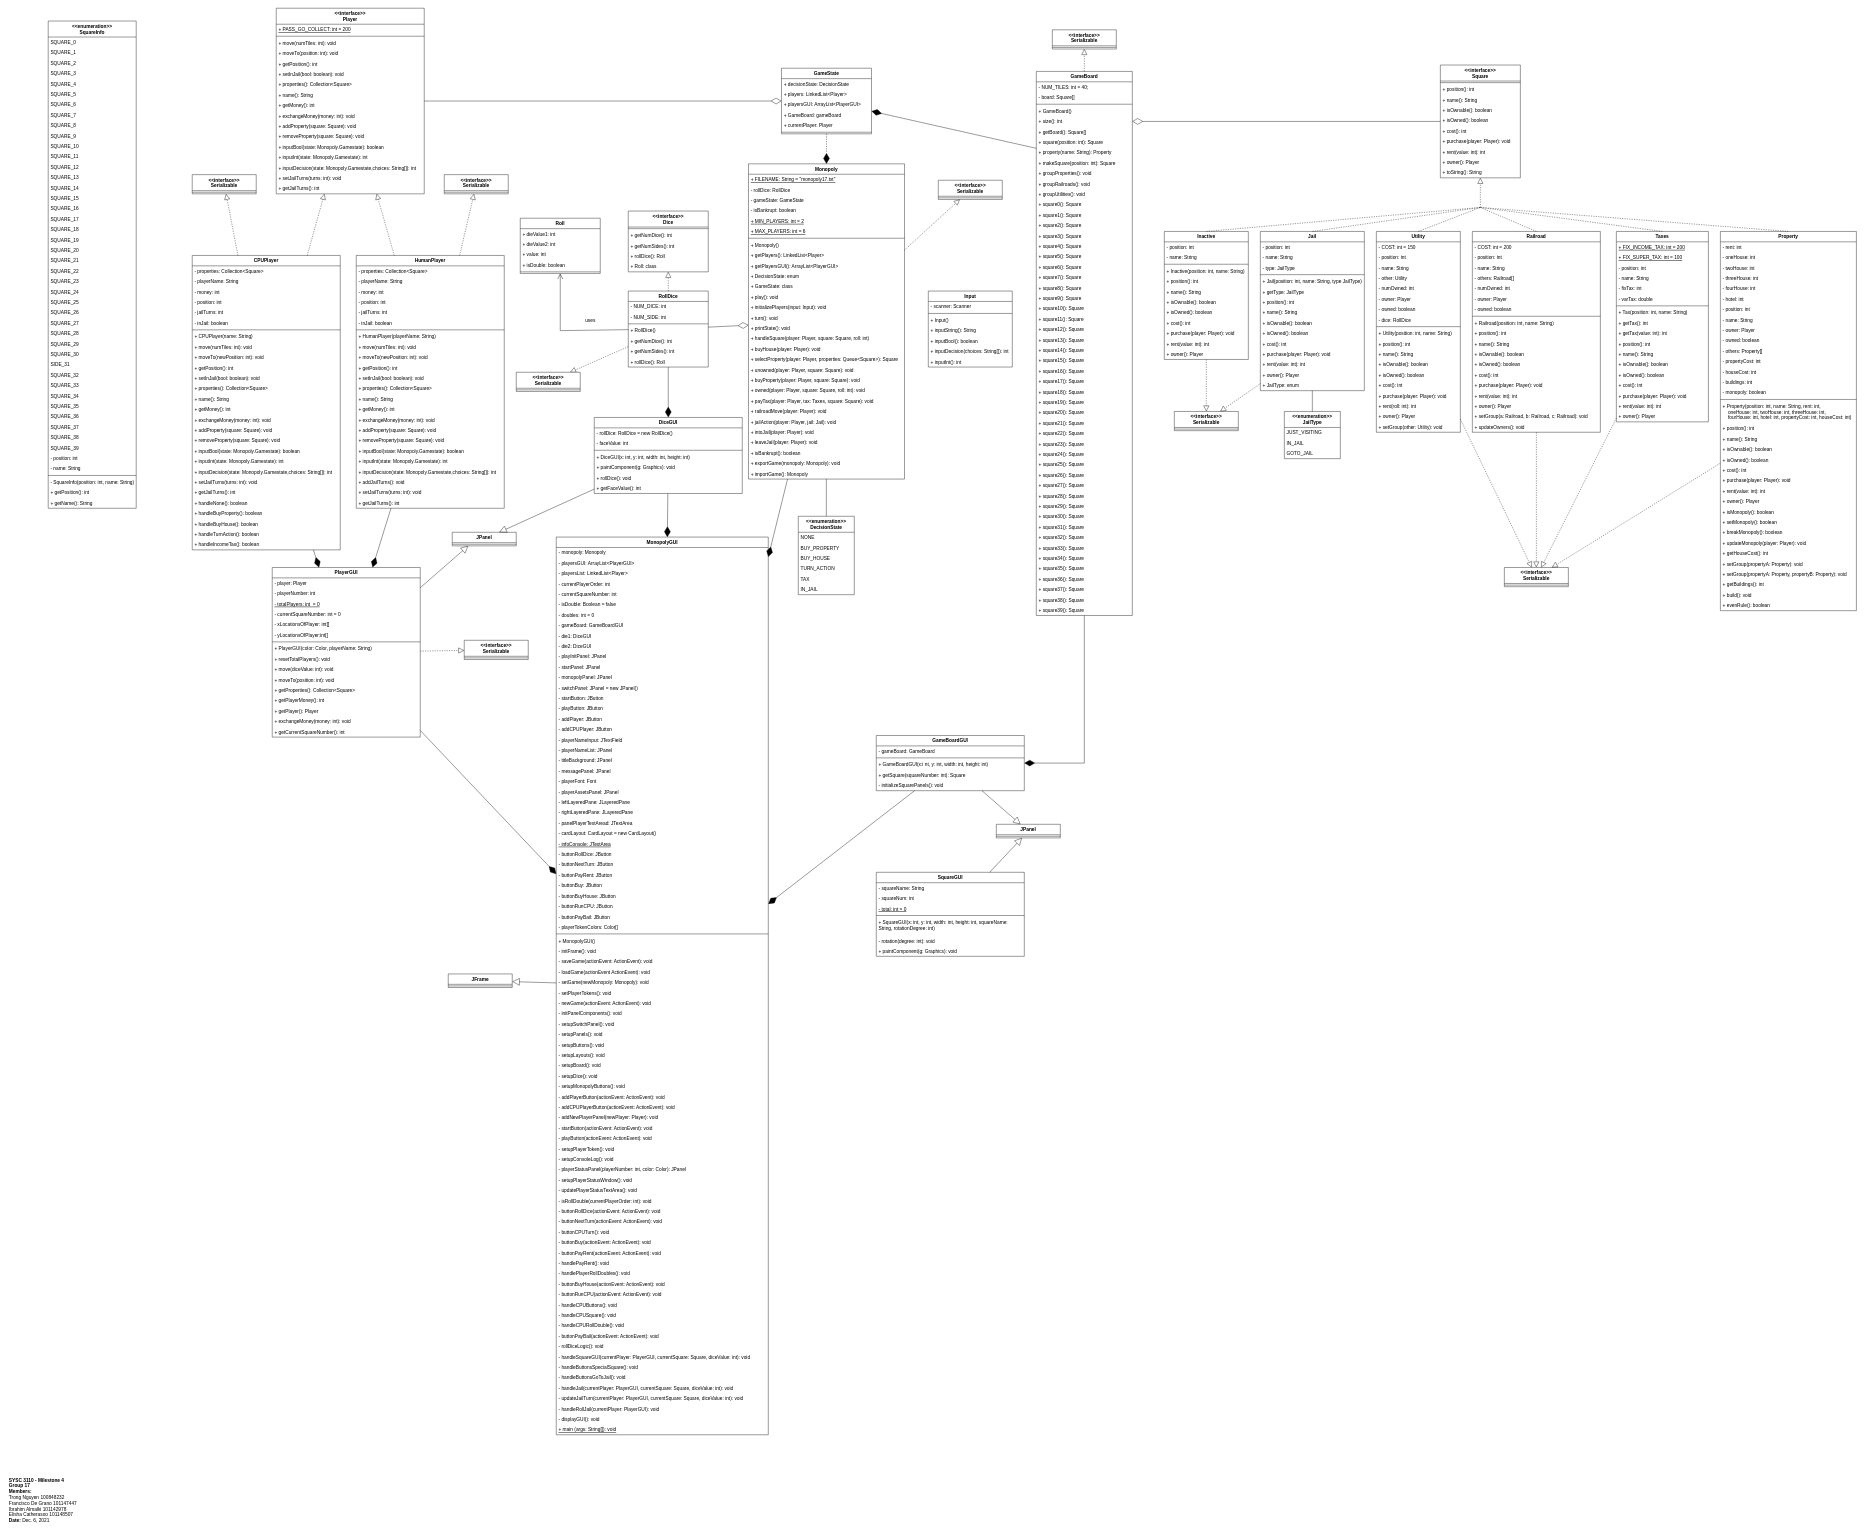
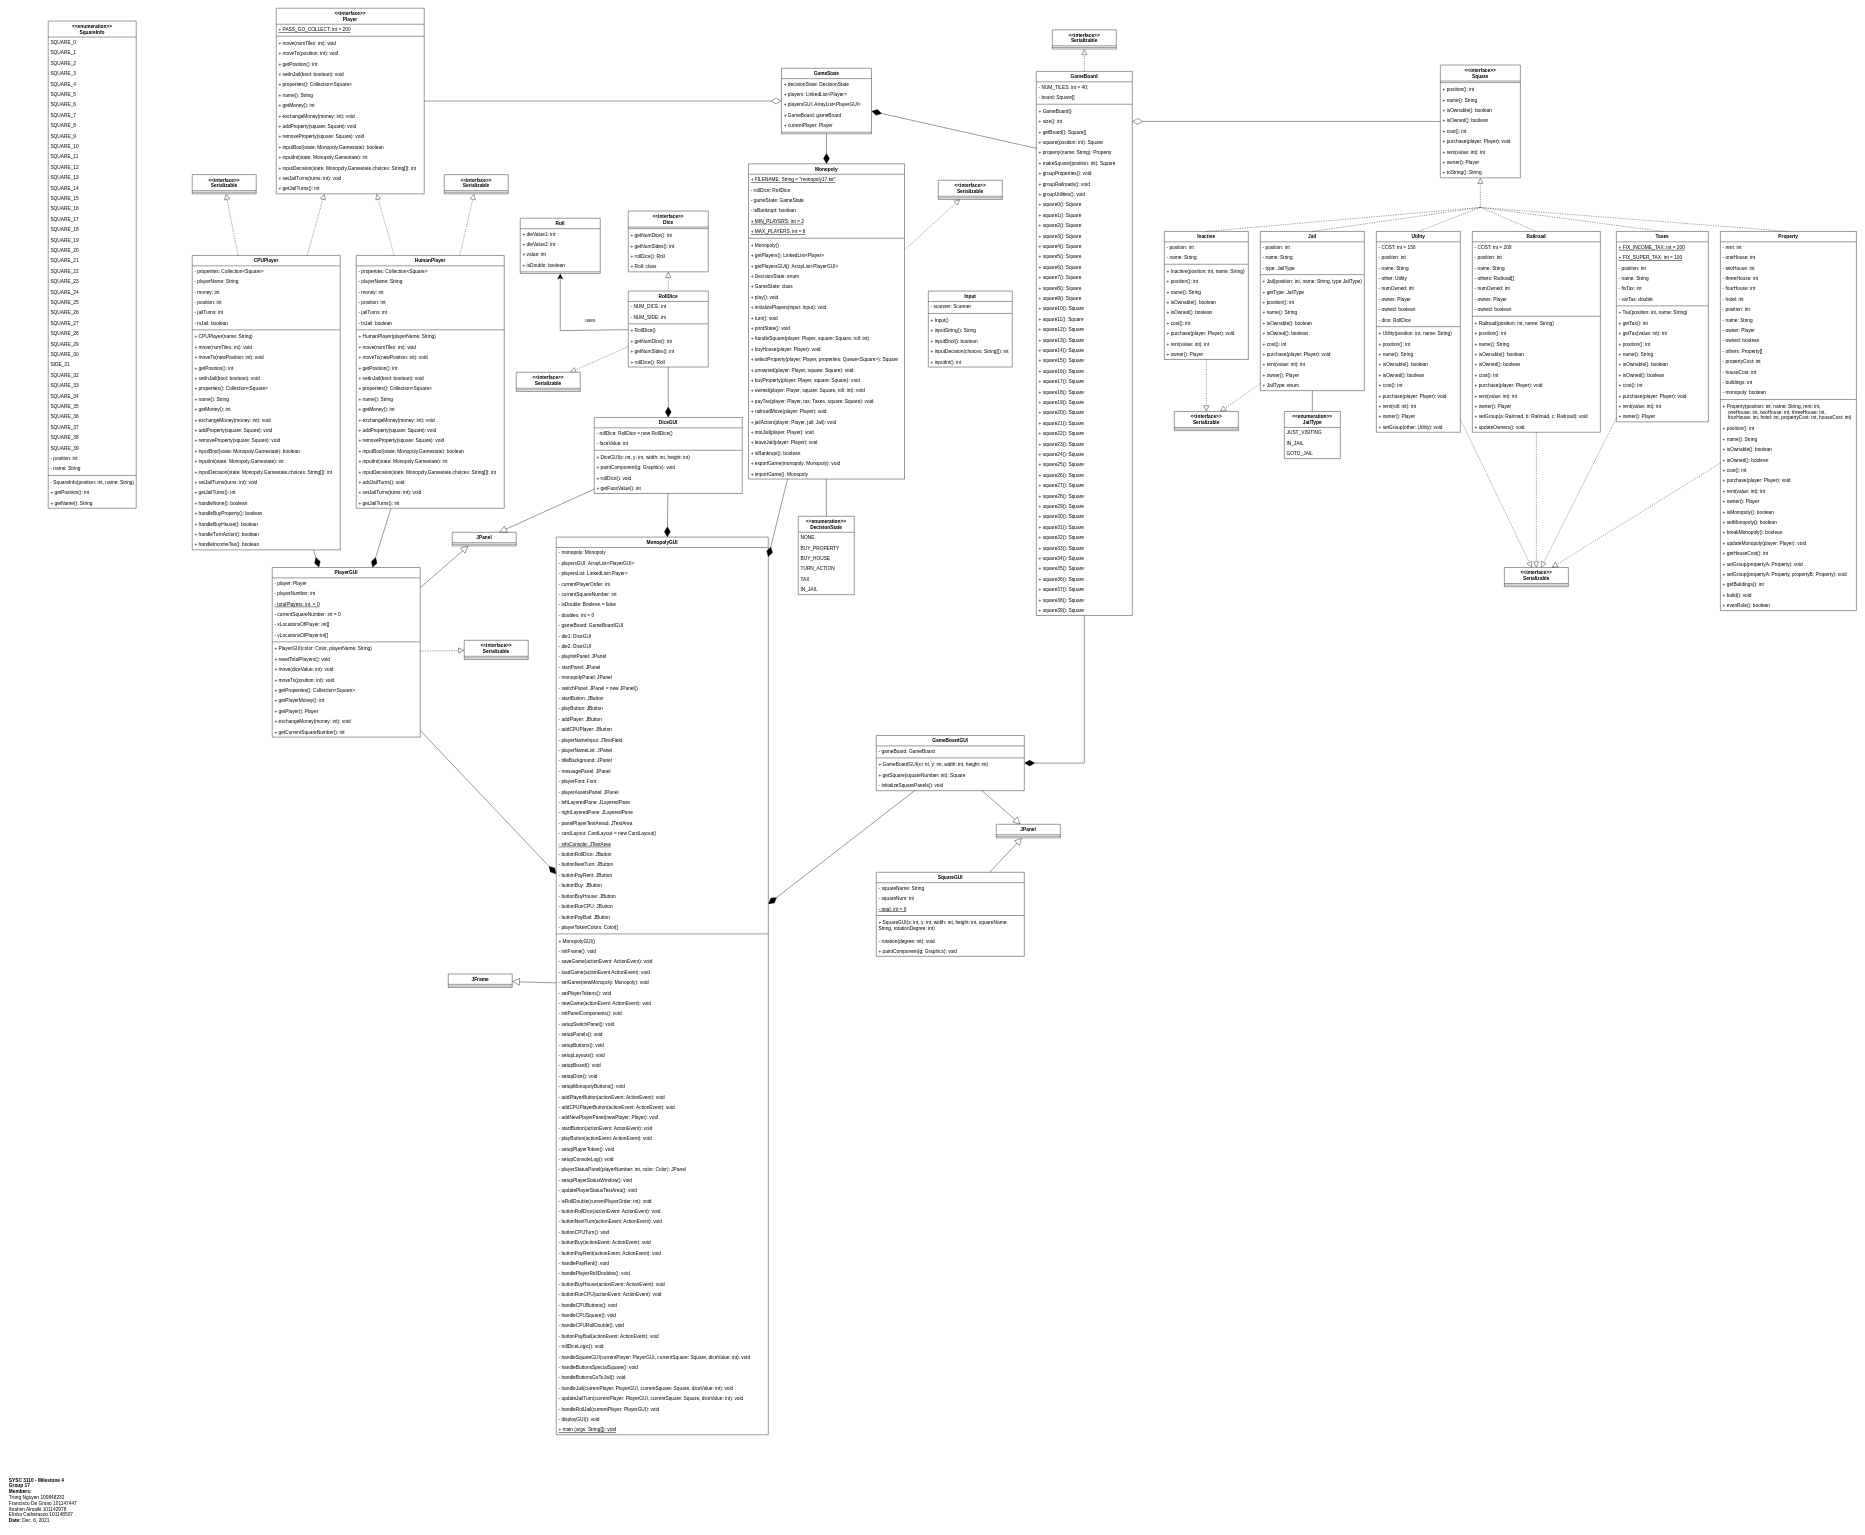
(826, 144) -> (826, 144)
(560, 278) -> (560, 279)
(725, 326) -> none
